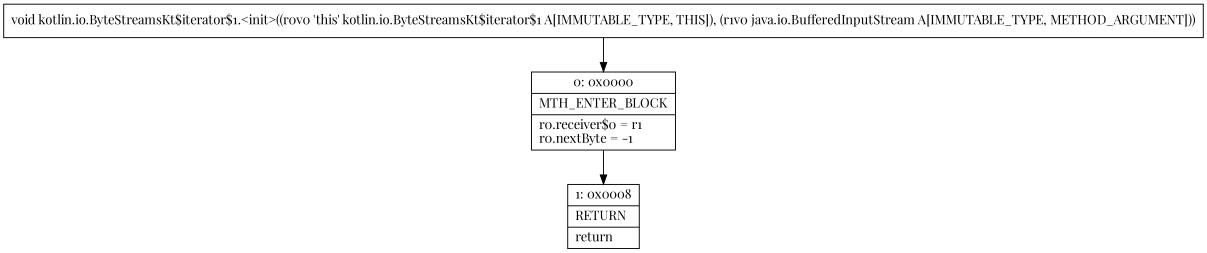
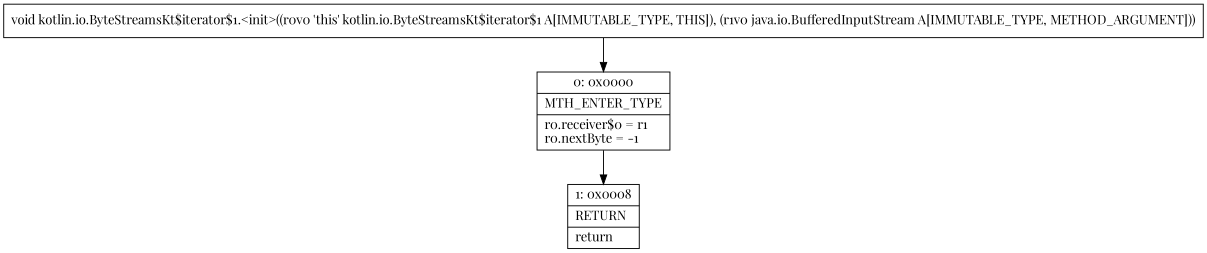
(603, 104) -> (603, 104)
